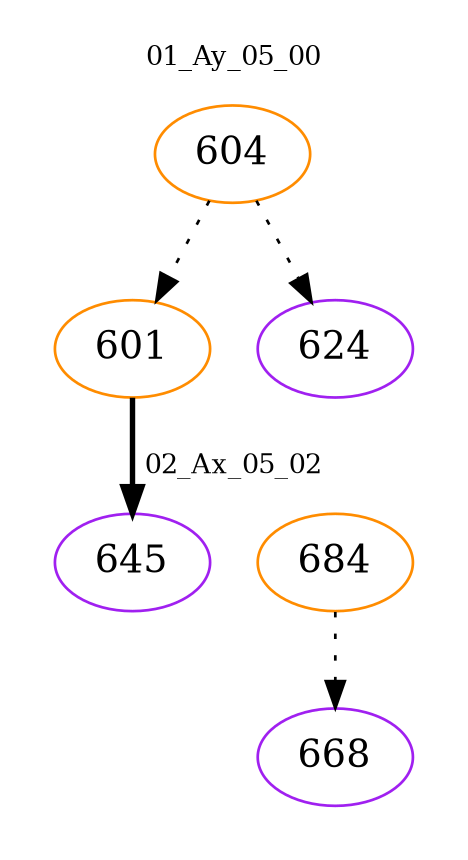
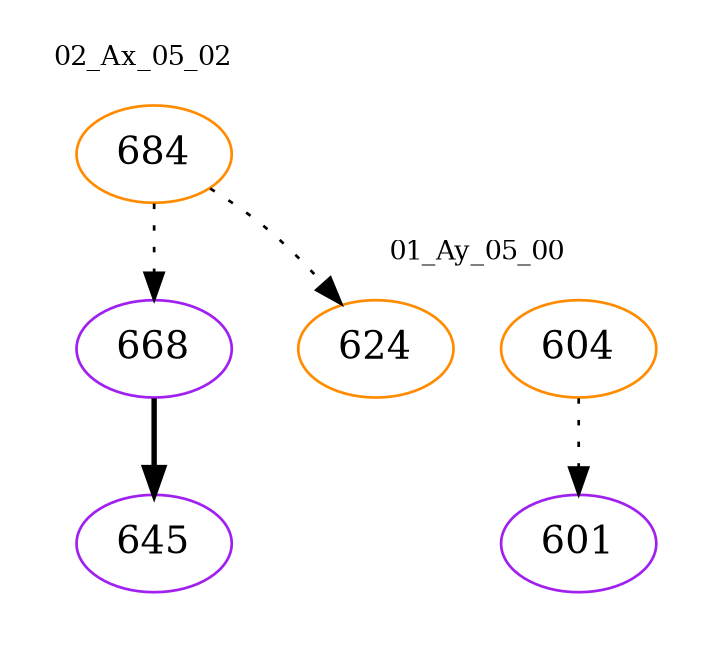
(277, 239) -> (294, 254)
(133, 349) -> (579, 544)
(335, 349) -> (376, 349)
(133, 457) -> (154, 433)
